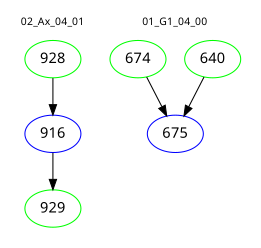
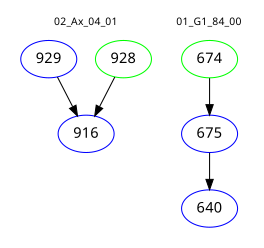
(175, 22) -> (210, 22)
(213, 59) -> (210, 209)
(196, 92) -> (210, 166)
(53, 166) -> (65, 92)
(53, 209) -> (49, 59)
